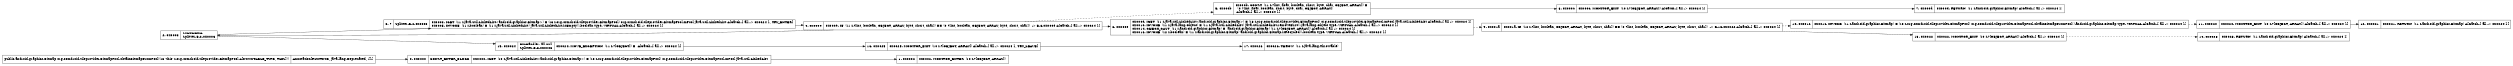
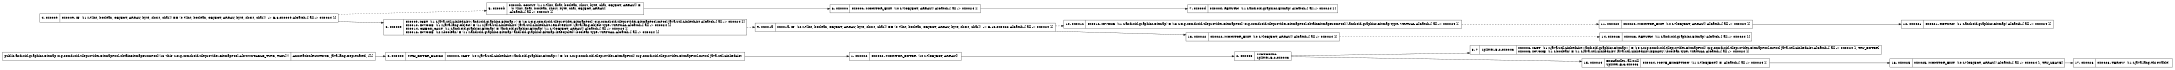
(798, 25) -> none
(527, 34) -> (1097, 56)
(450, 59) -> (425, 56)
